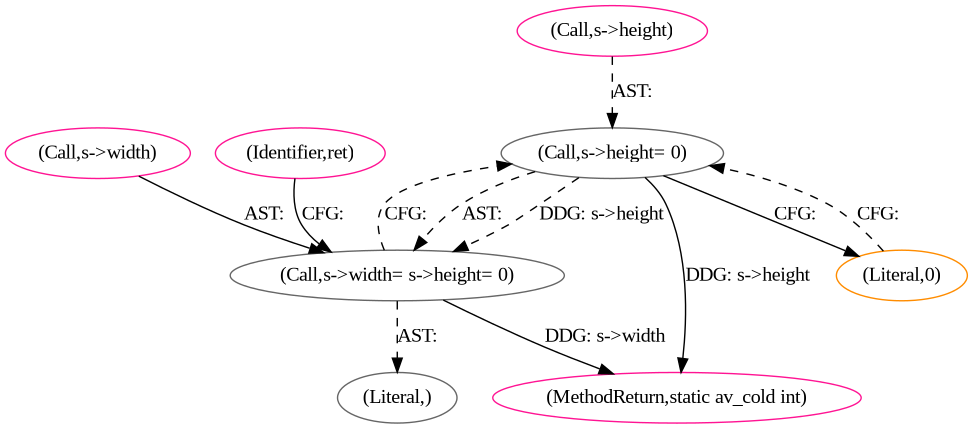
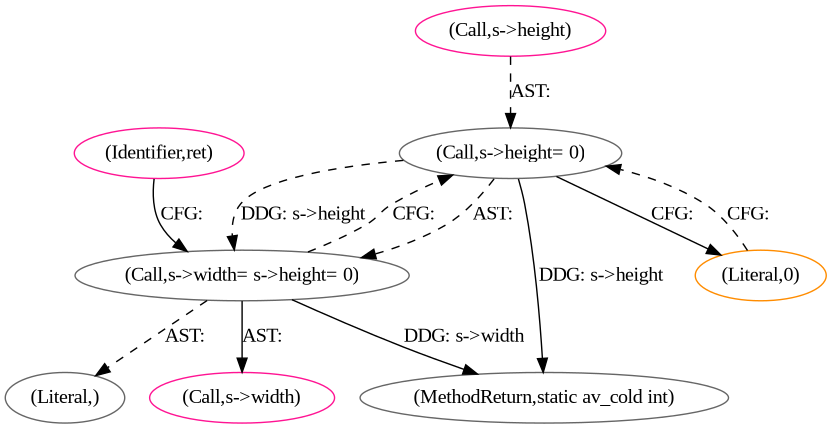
(223, 216) -> (242, 330)
(677, 398) -> (544, 398)
